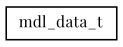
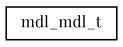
(61, 23) -> (61, 23)
